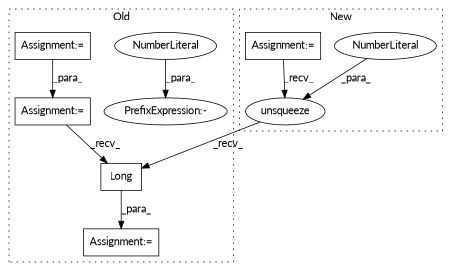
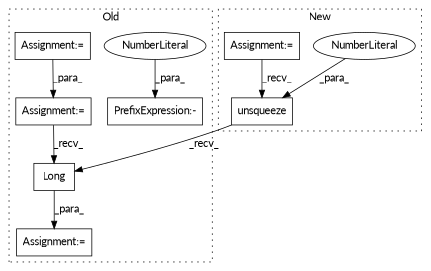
(166, 111) -> (155, 111)
(285, 111) -> (262, 111)
